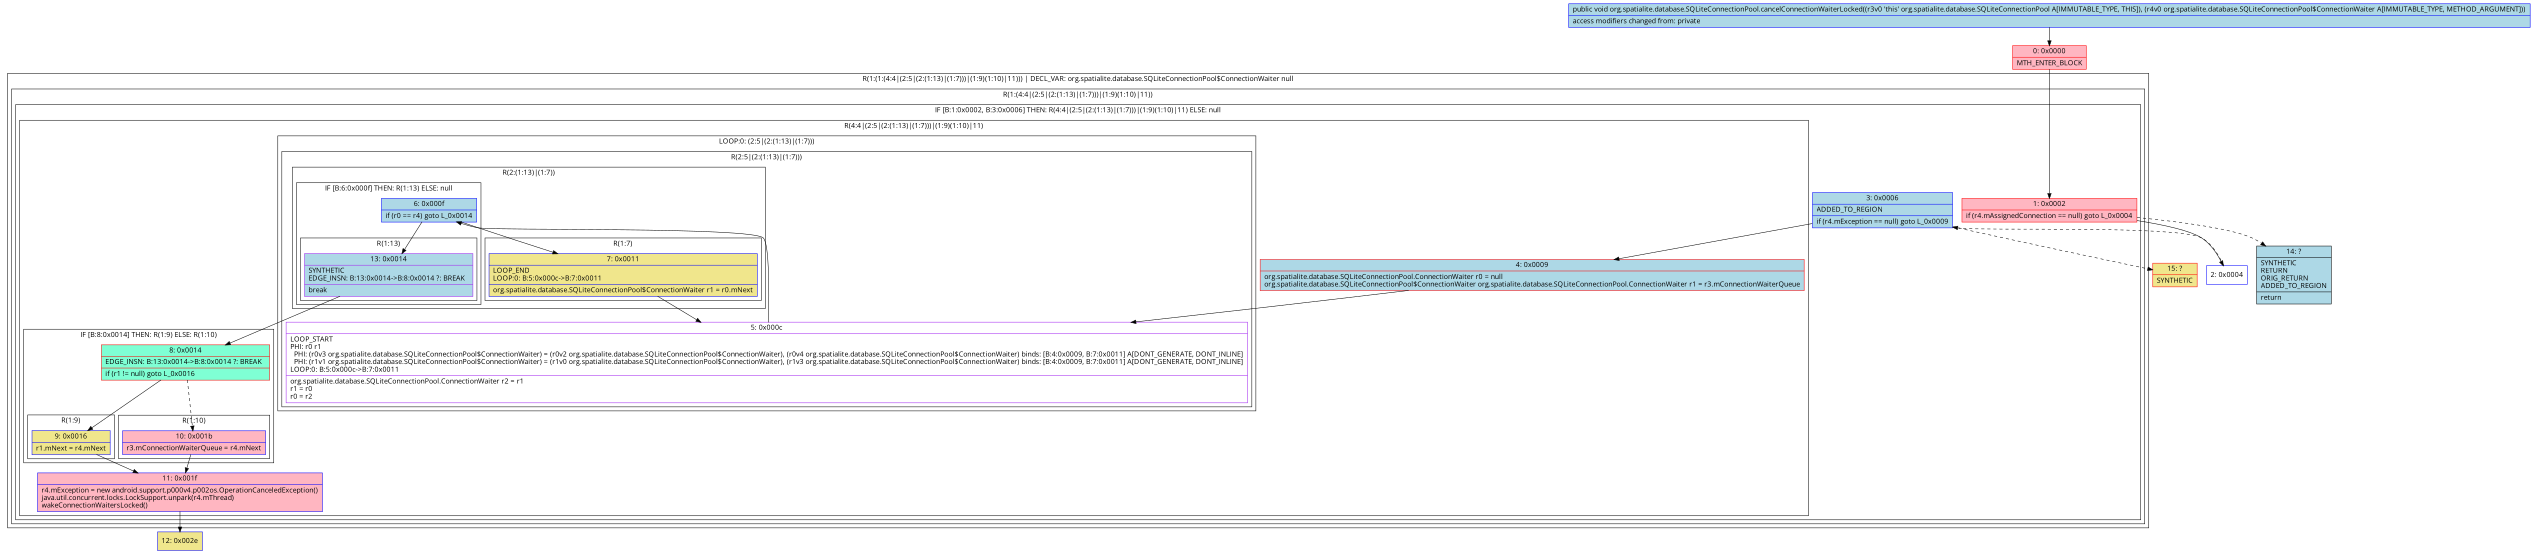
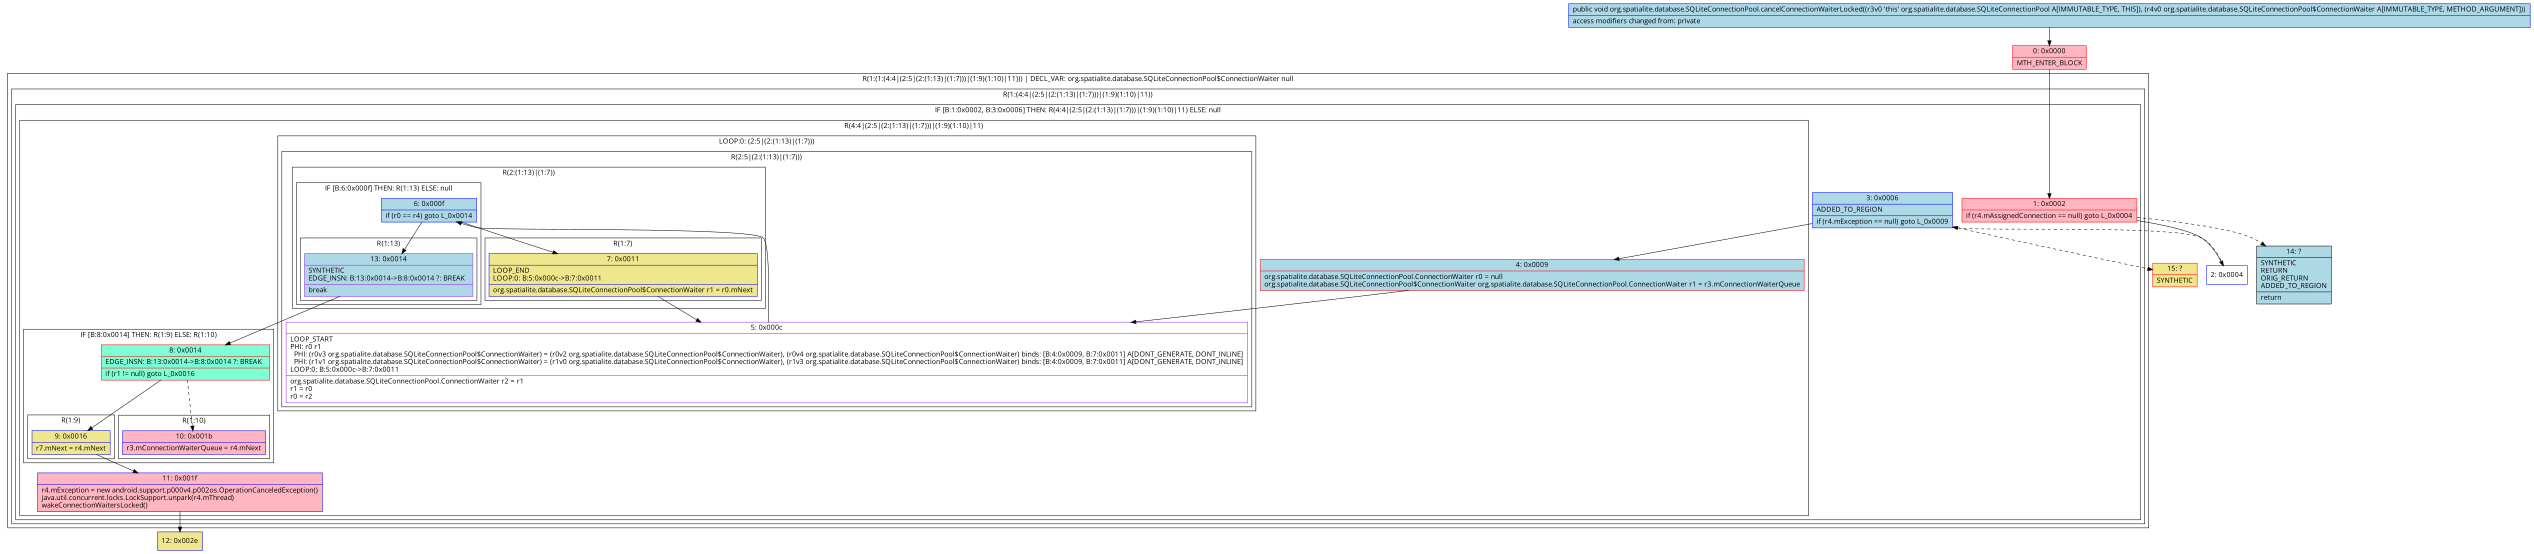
(71, 448) -> (71, 448)
(189, 461) -> none
